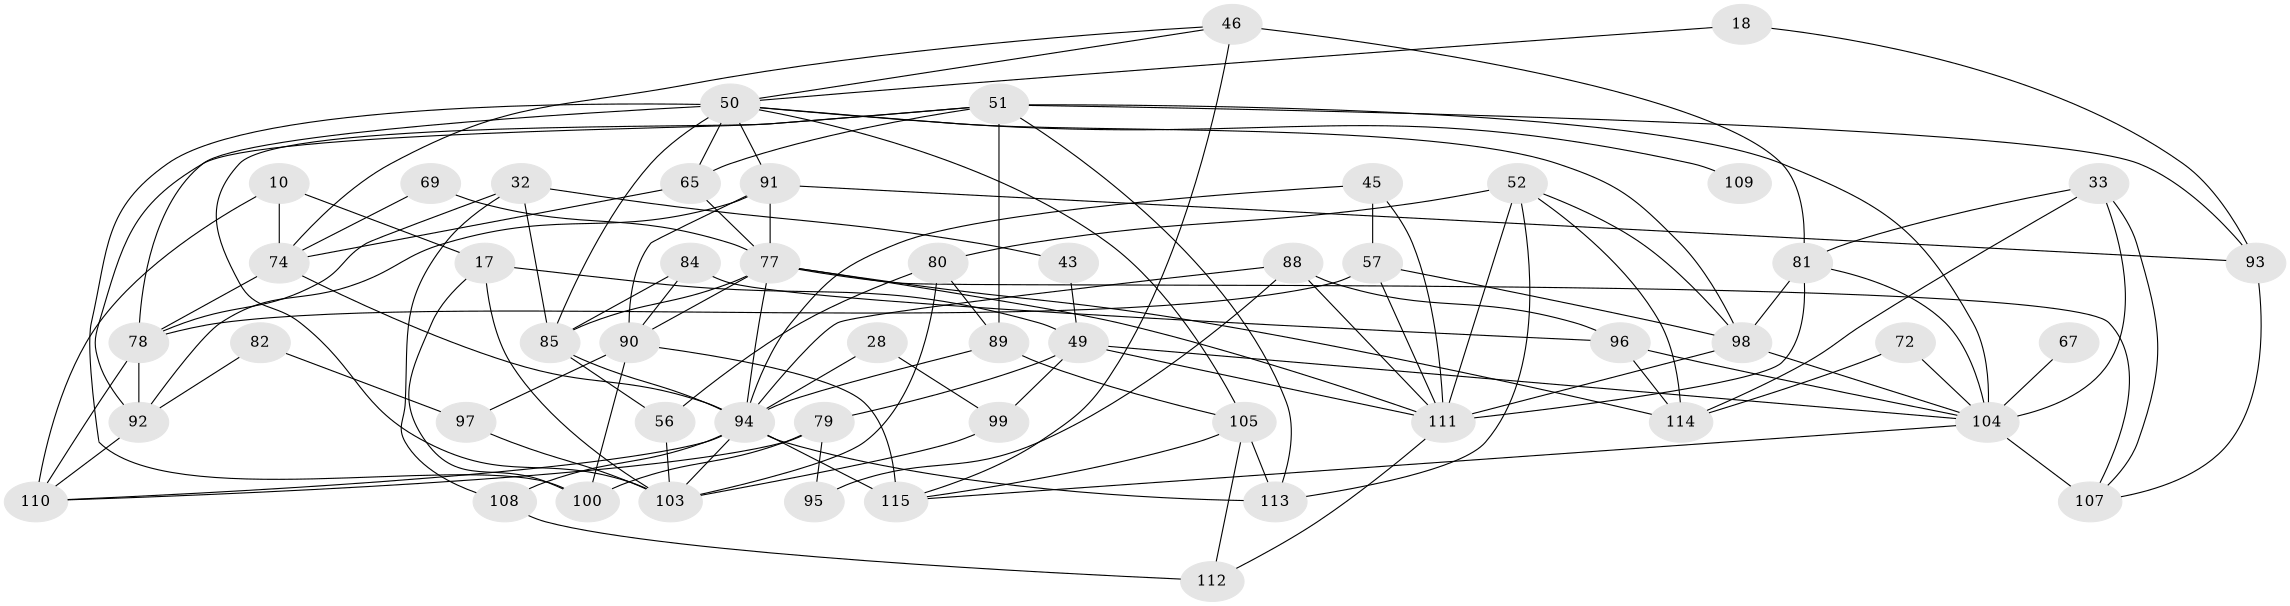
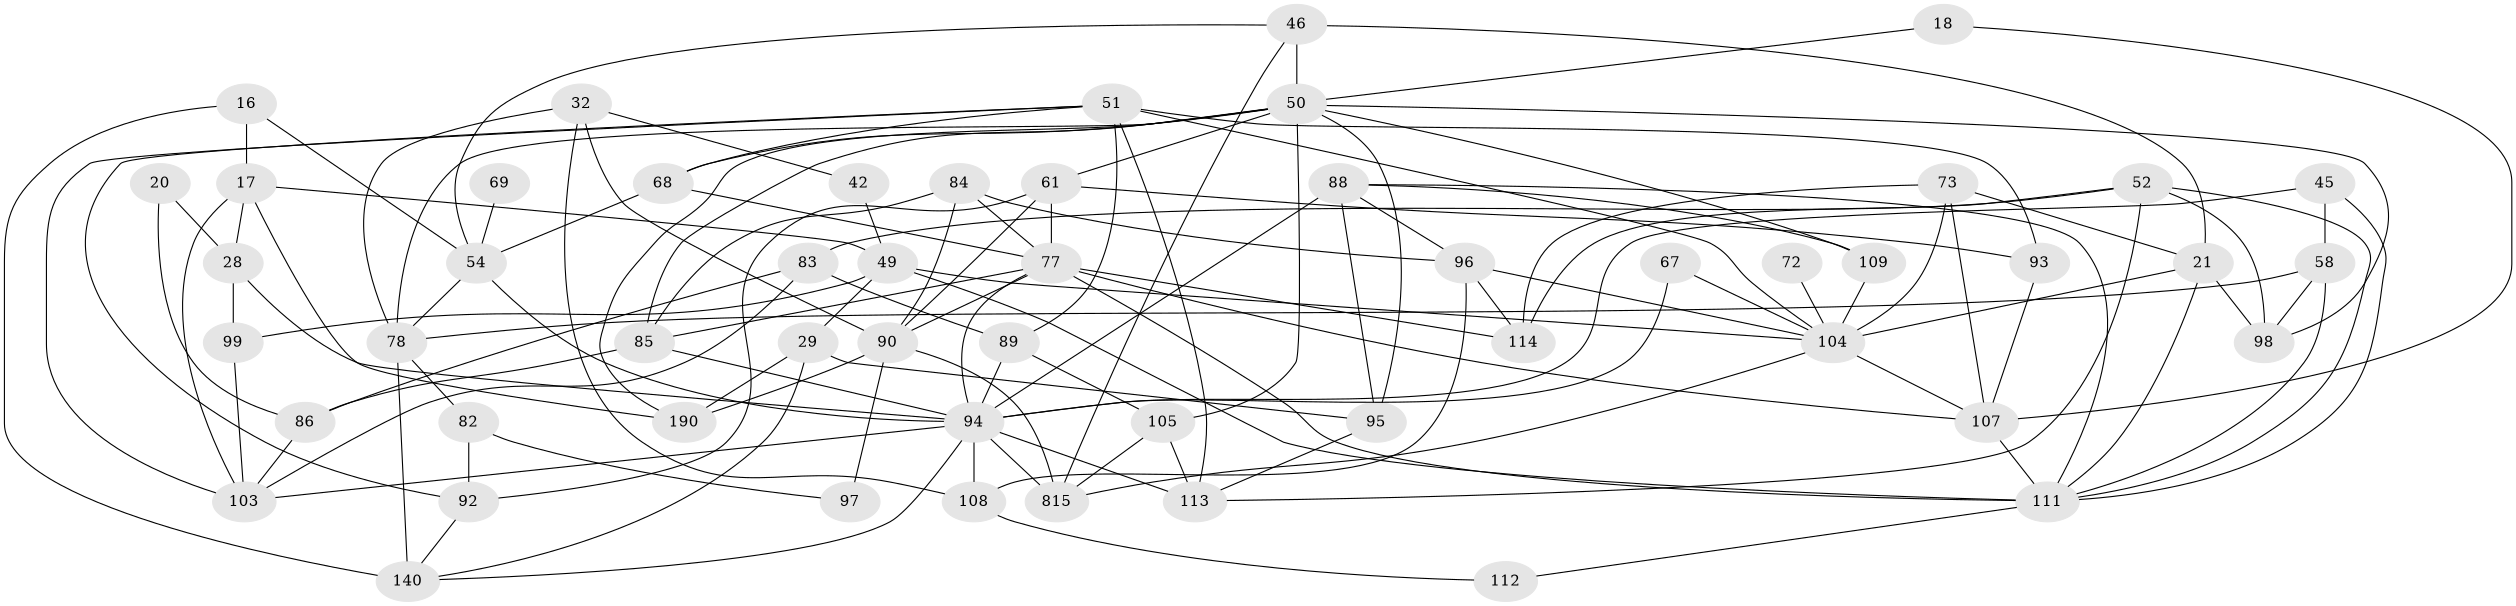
(2034, 89) -> (2512, 201)
none -> (160, 184)
(279, 184) -> (247, 104)
(691, 184) -> (663, 184)
(770, 184) -> (1051, 184)
(2099, 184) -> (1948, 184)
none -> (1611, 202)
(557, 218) -> (996, 215)
none -> (240, 223)
none -> (1400, 245)
(279, 263) -> (476, 263)
(536, 263) -> (702, 250)
(938, 263) -> (808, 263)
(1069, 263) -> (859, 184)
(1373, 263) -> (2325, 263)
(1803, 263) -> (2203, 263)
(1599, 381) -> (2017, 462)
(1864, 382) -> (1856, 299)
(139, 383) -> (441, 391)
(1787, 388) -> none
none -> (1435, 401)
(665, 422) -> (305, 422)
(824, 422) -> (808, 343)
none -> (1296, 458)
(561, 459) -> none
none -> (1295, 473)
(36, 502) -> (408, 582)
(588, 502) -> (684, 422)
(896, 502) -> (1057, 502)
(1227, 508) -> none
